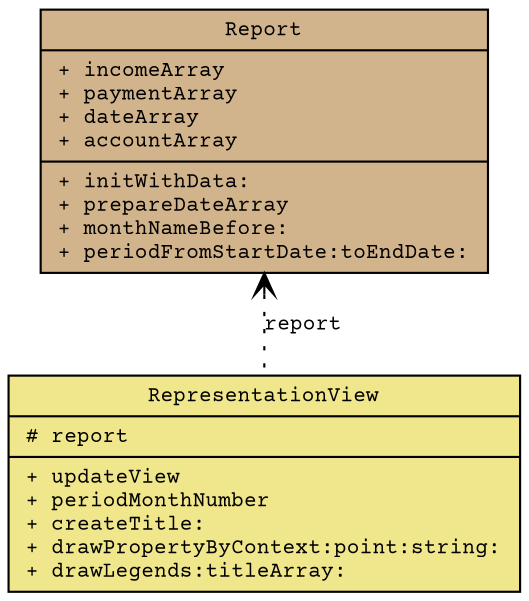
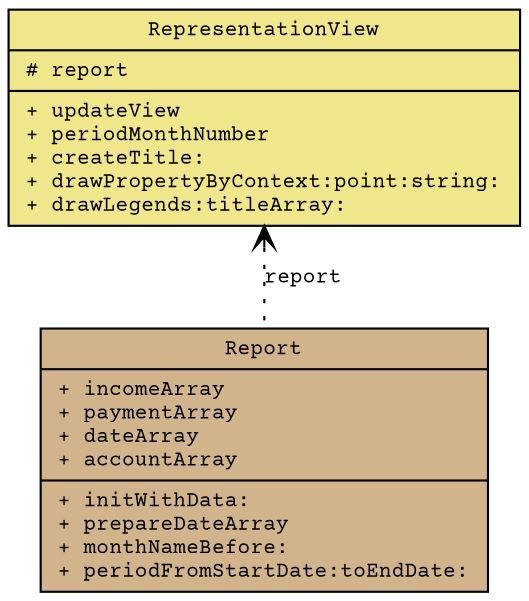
(264, 335) -> (264, 288)
